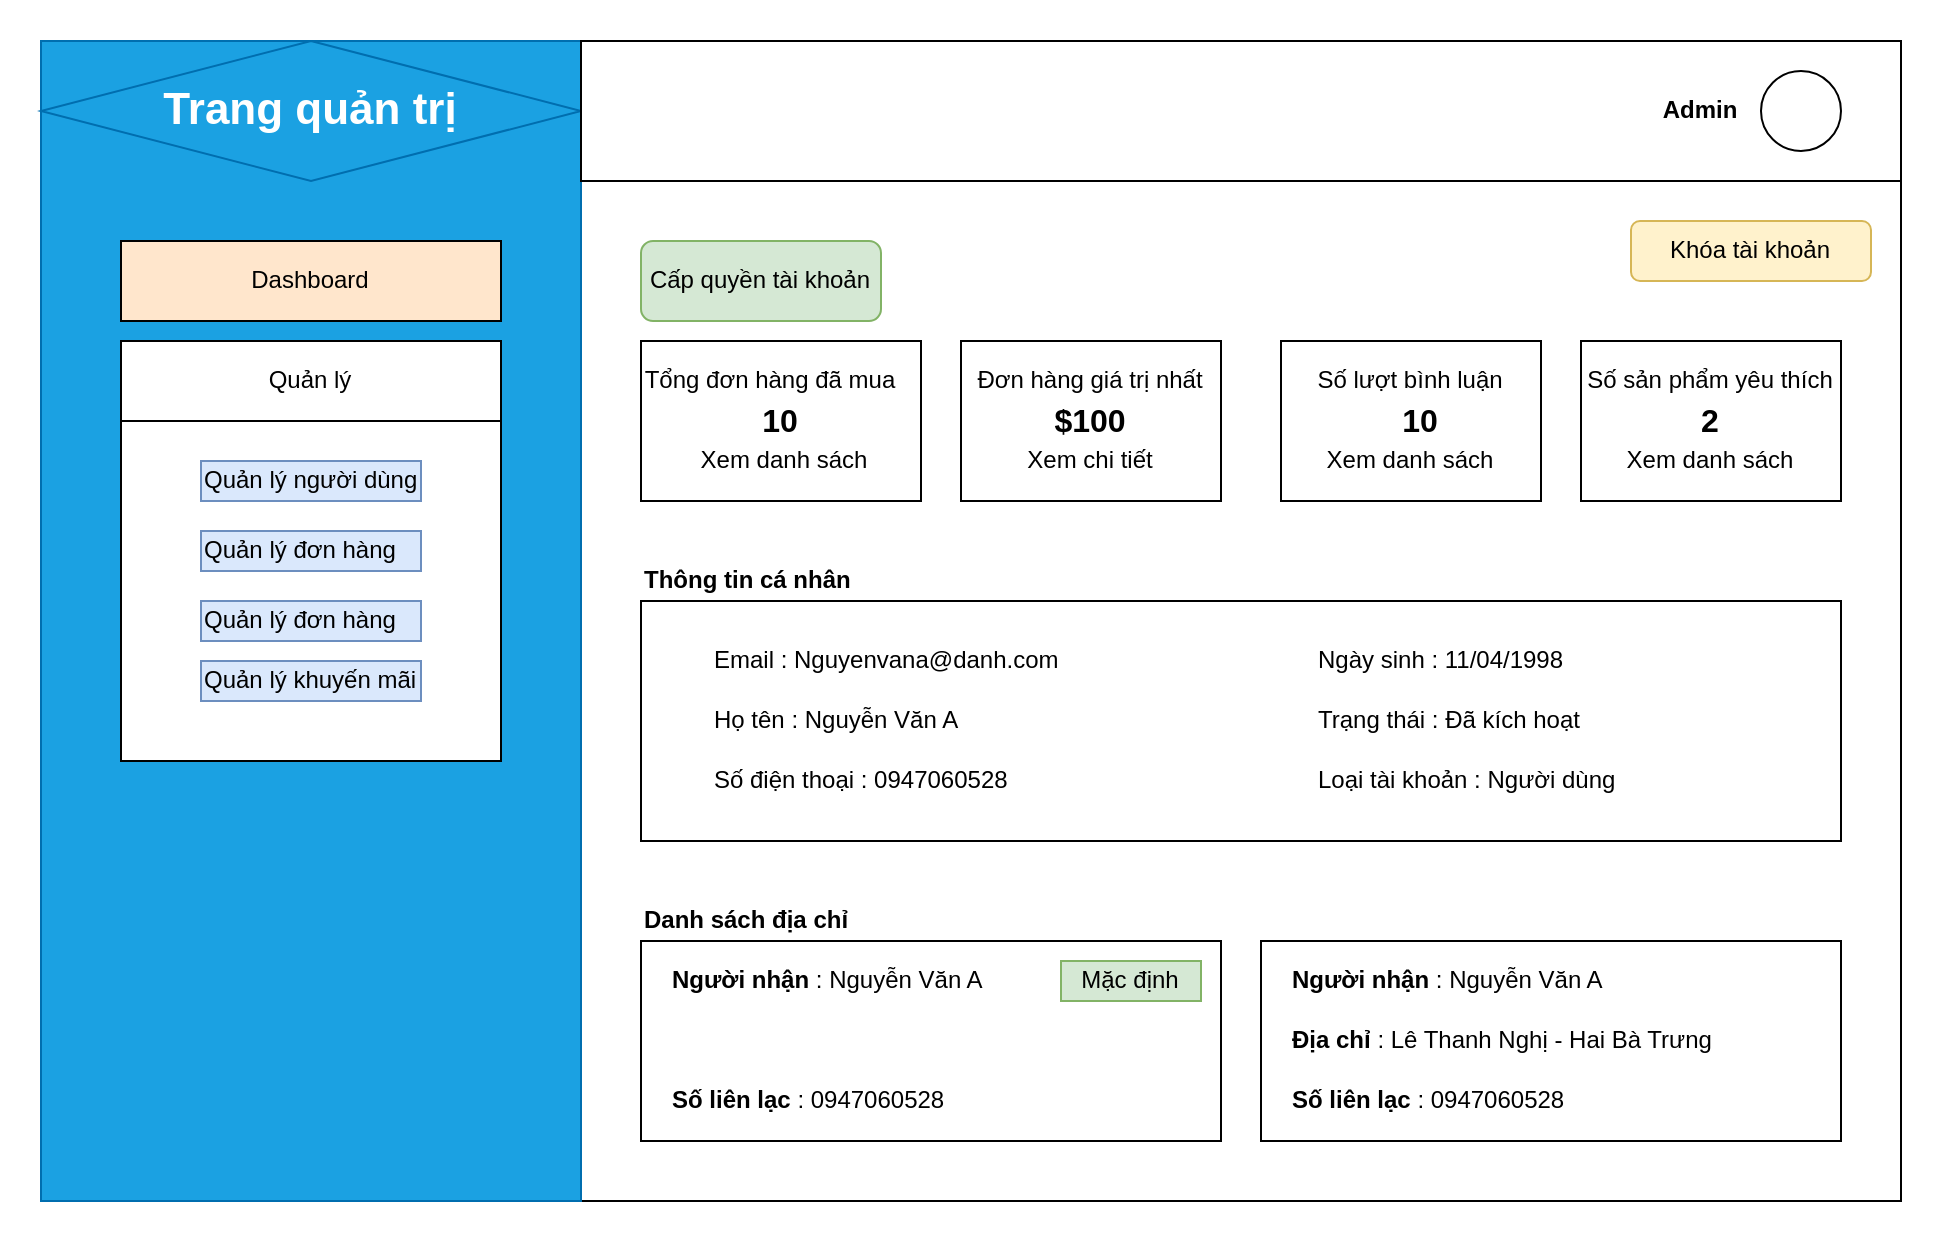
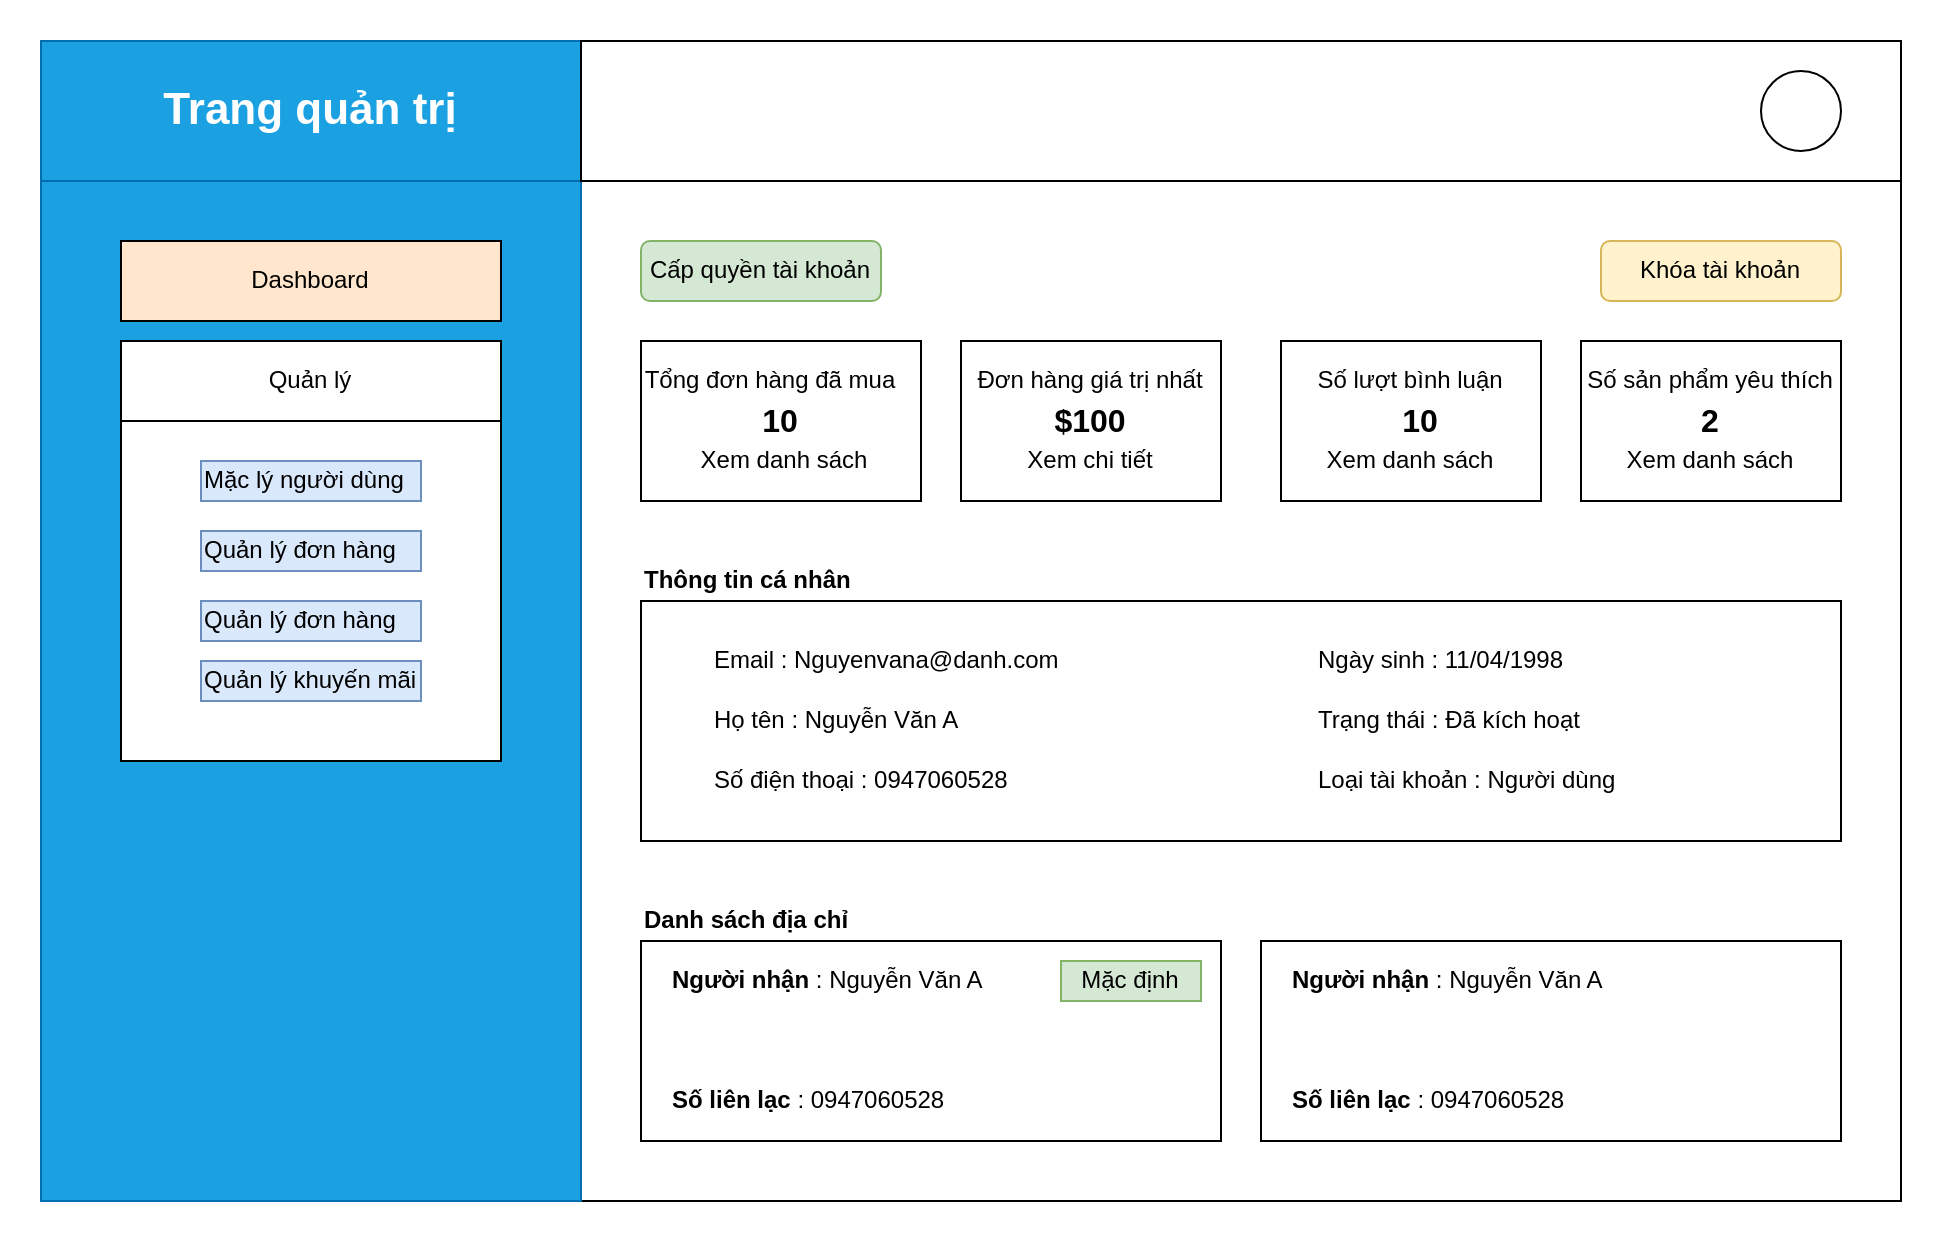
(311, 111) -> (311, 111)
(1701, 111) -> none
(1751, 251) -> (1721, 271)
(761, 281) -> (761, 271)
(310, 481) -> (304, 481)
(1545, 1041) -> none
